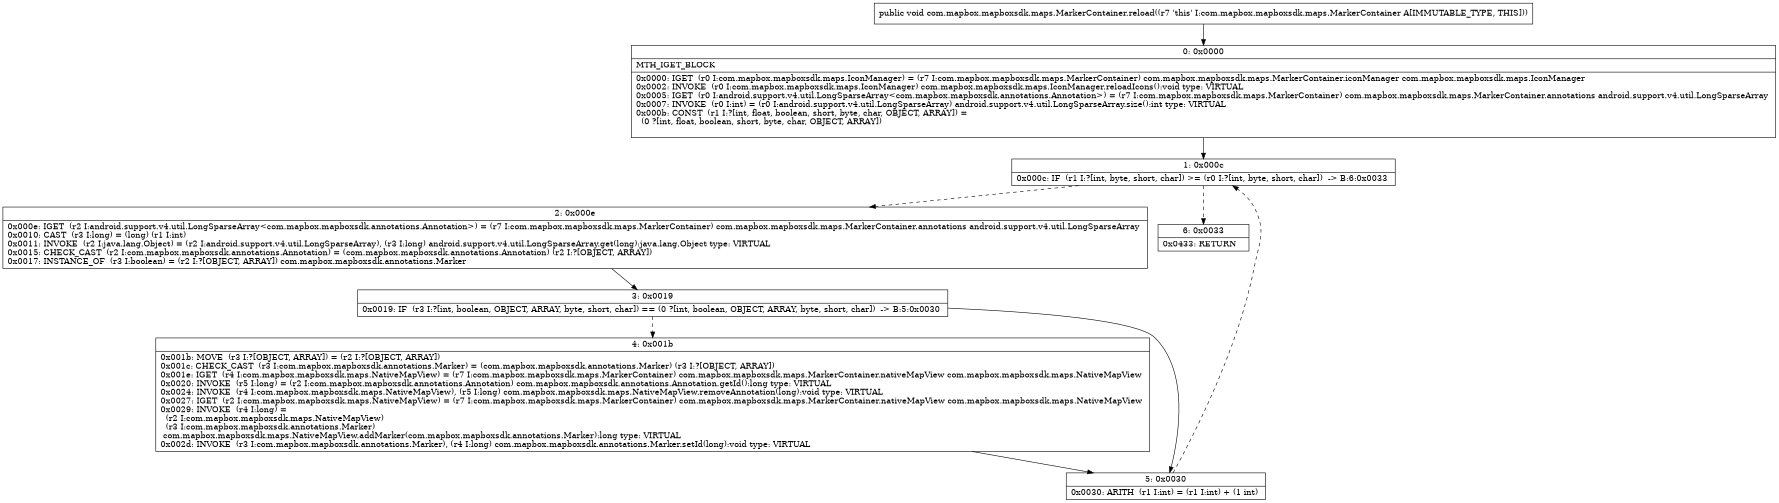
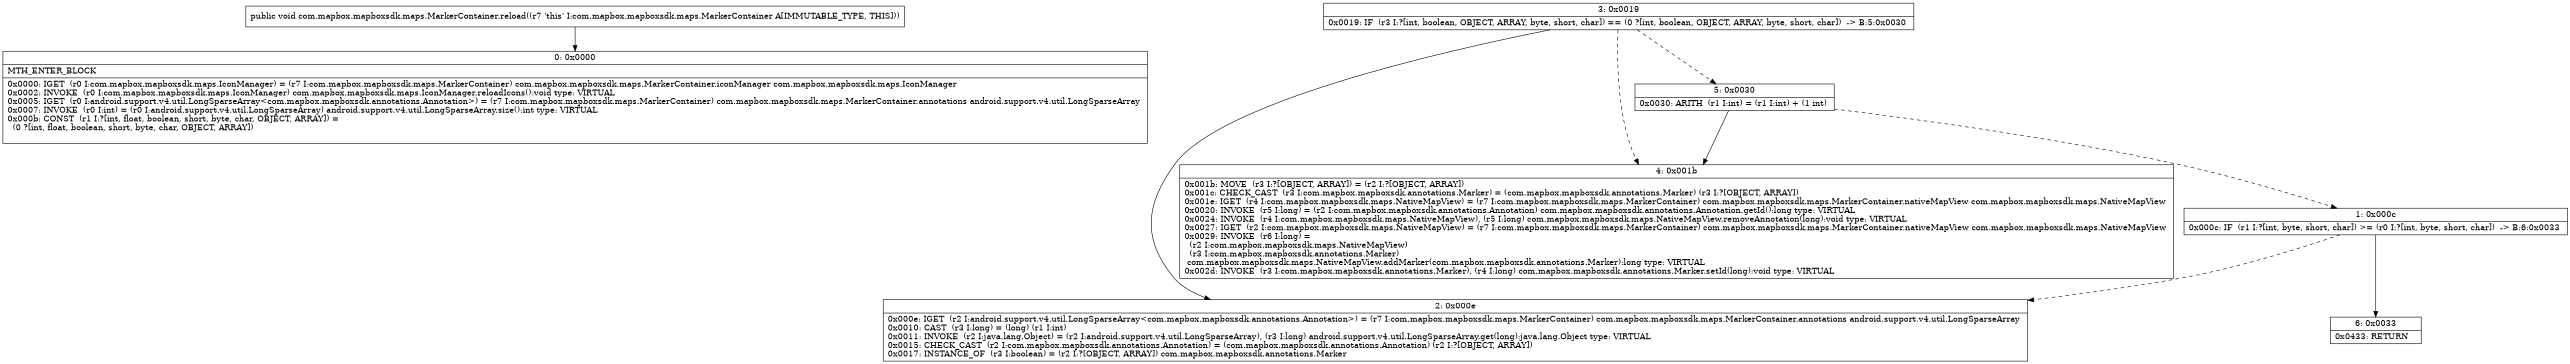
(676, 65) -> (52, 71)
(1204, 145) -> none
(1204, 202) -> (2376, 273)
(622, 277) -> (1277, 103)
(1120, 325) -> (1674, 55)
(225, 410) -> (1249, 237)
(1030, 462) -> (1717, 135)
